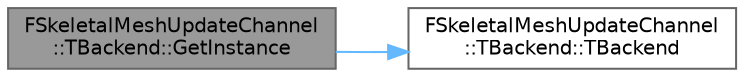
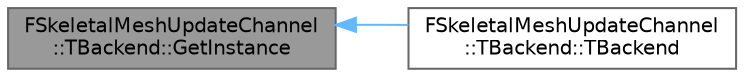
(362, 52) -> (382, 25)
